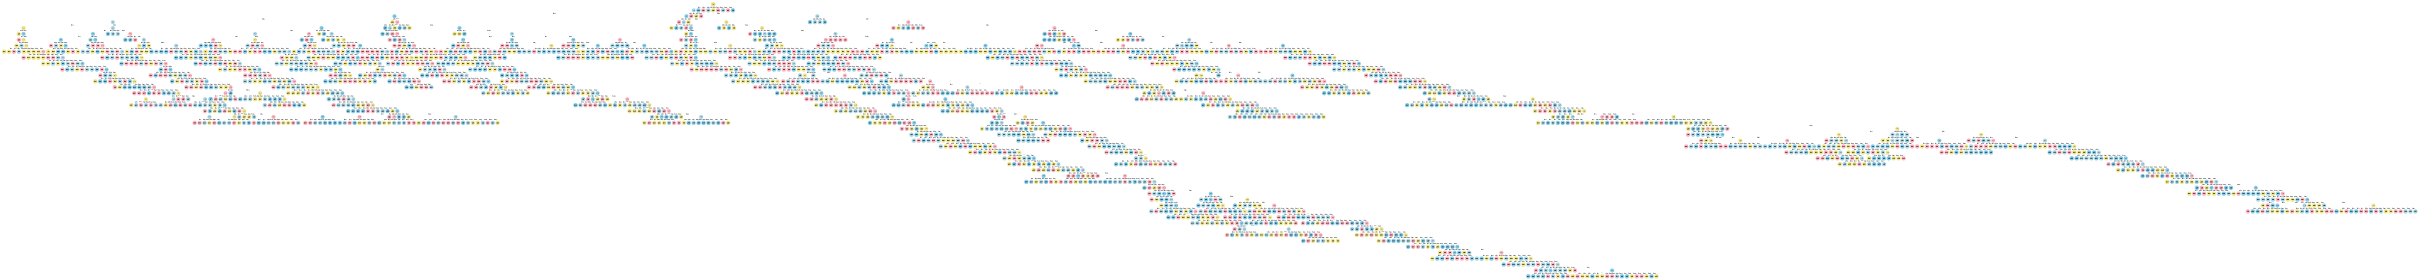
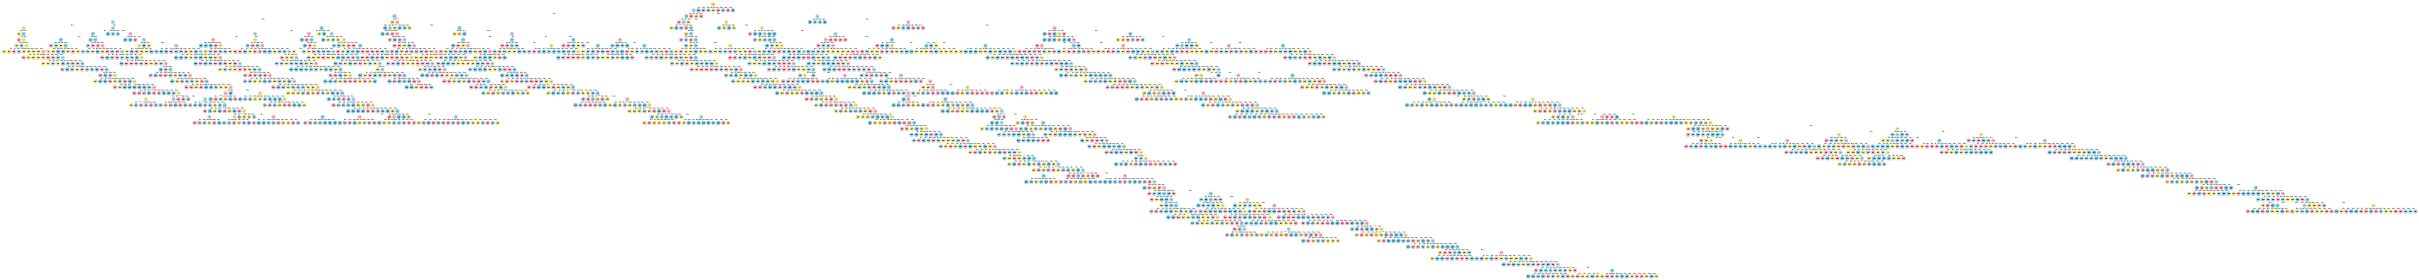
(299, 52) -> none
(804, 58) -> (804, 58)
(967, 87) -> (967, 87)
